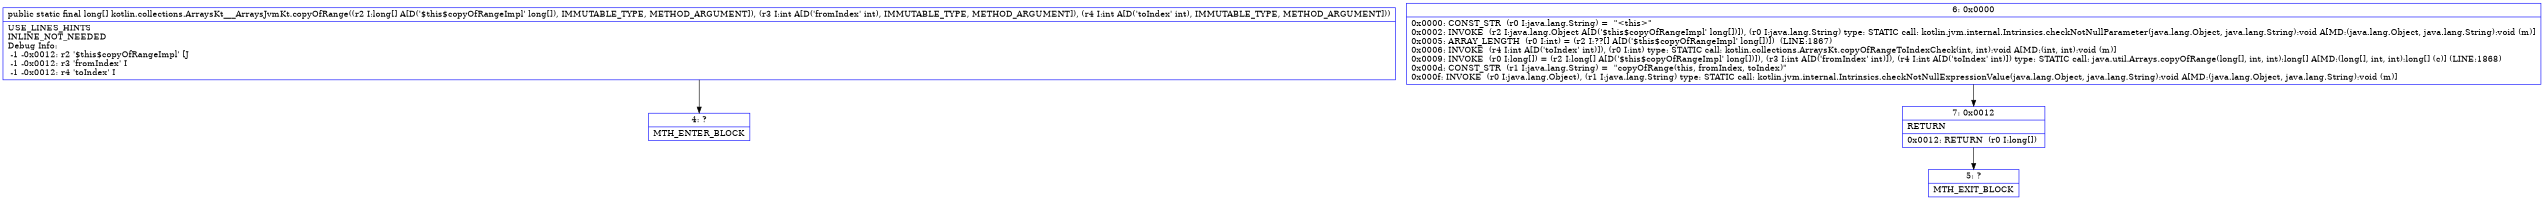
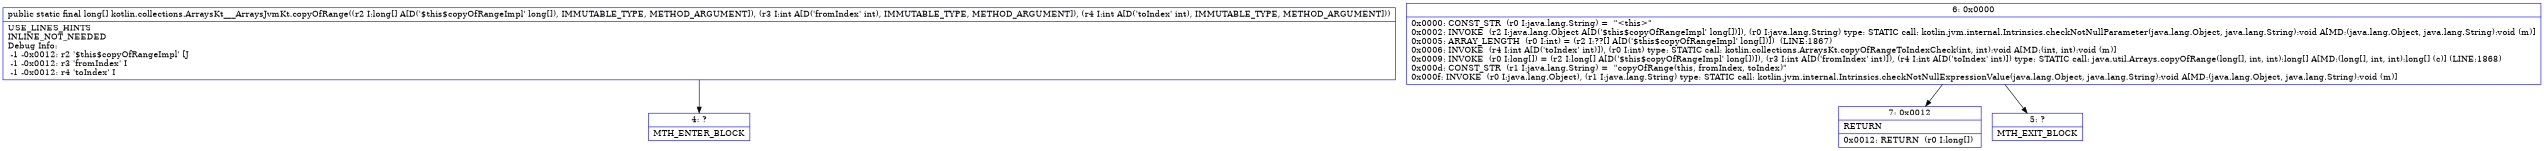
(1974, 155) -> (2014, 96)
